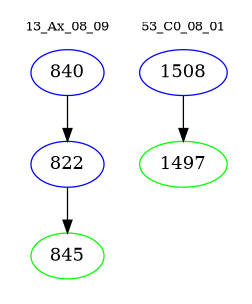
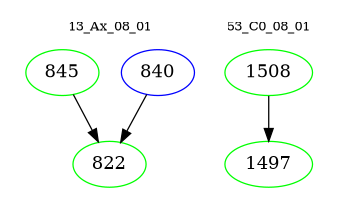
(68, 27) -> (110, 27)
(183, 73) -> (269, 73)
(68, 164) -> (110, 164)
(68, 204) -> (83, 112)
